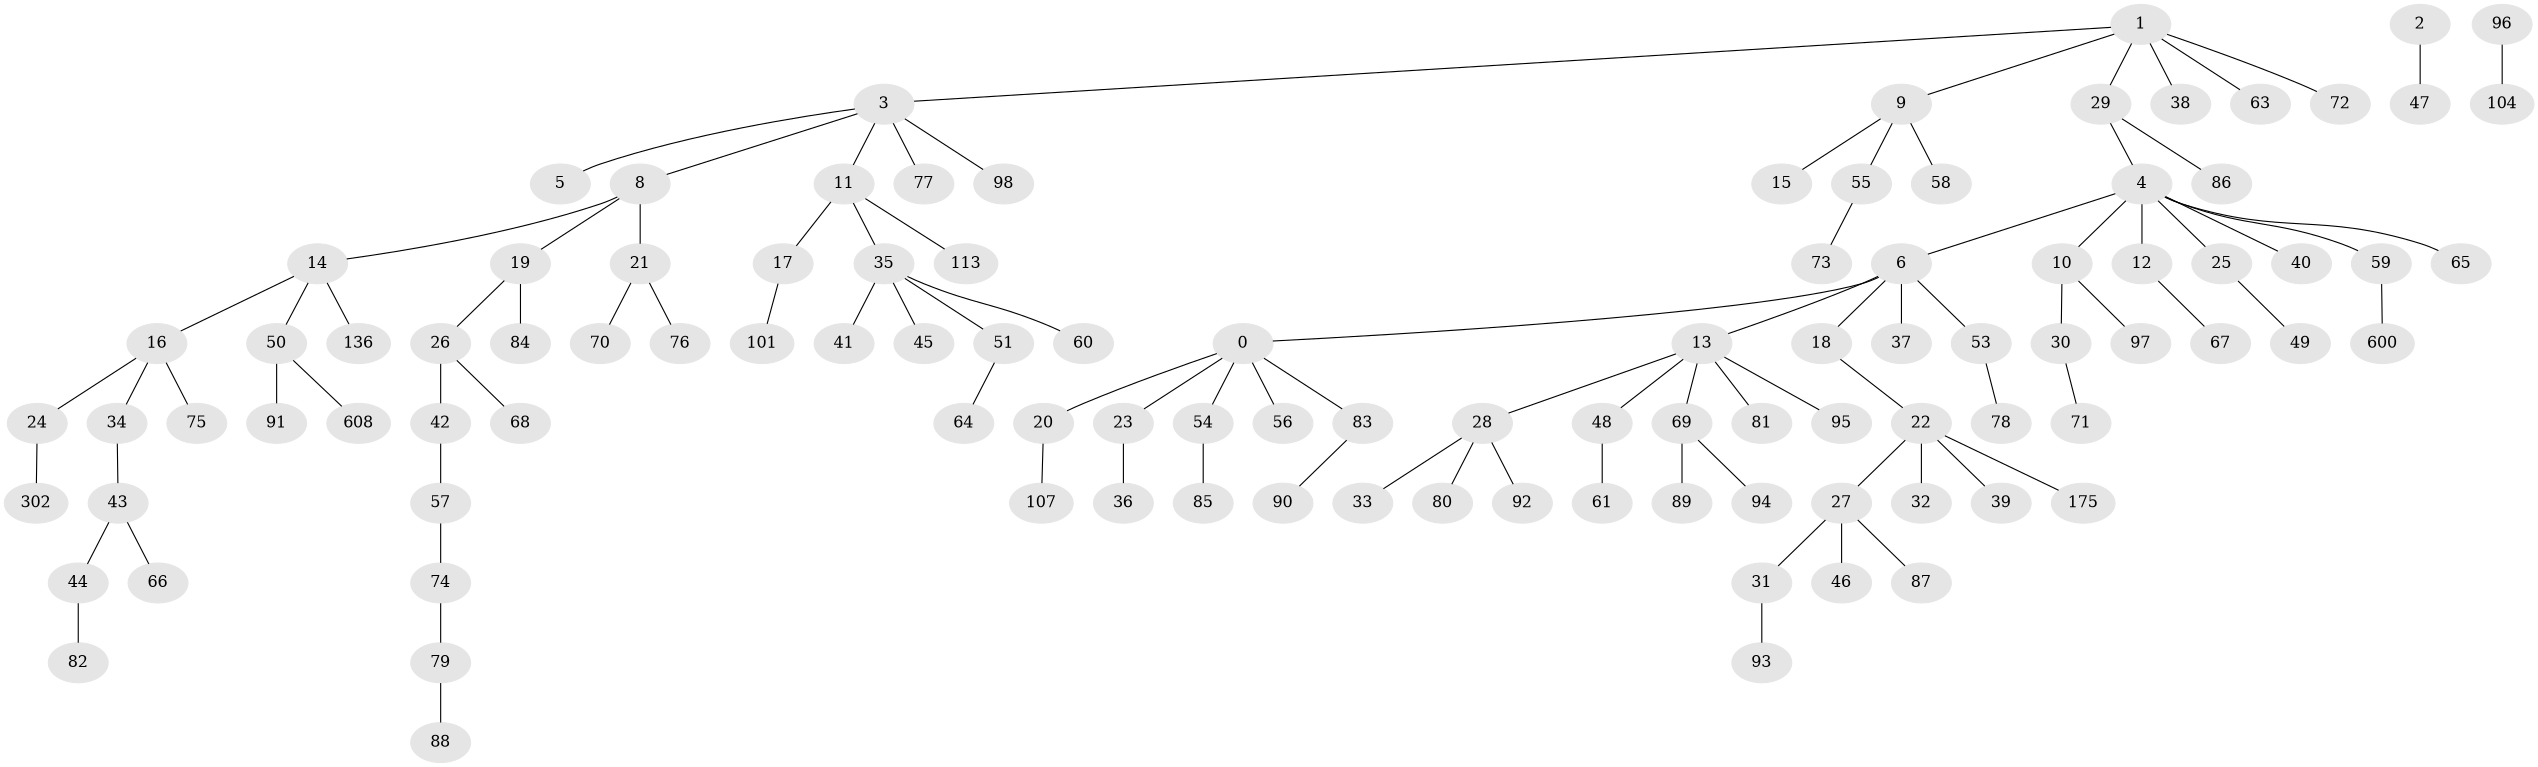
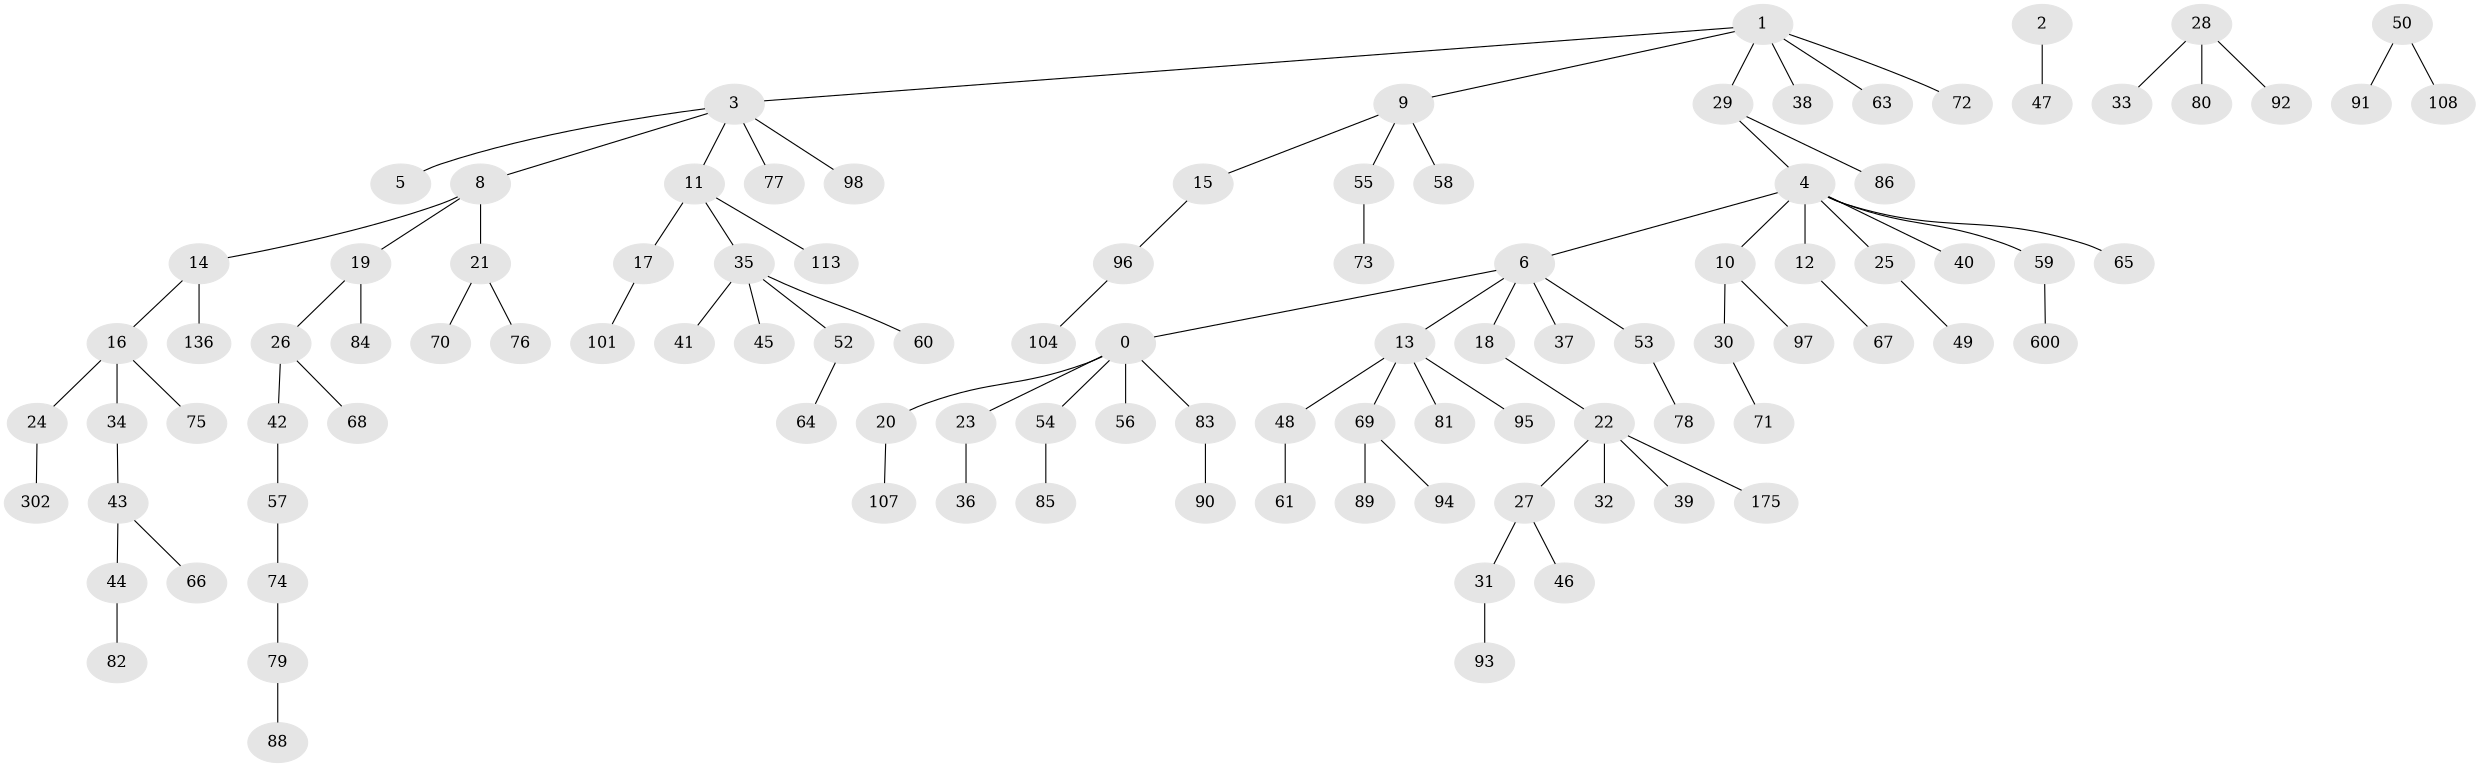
none -> (1163, 224)
(297, 304) -> none
(1004, 344) -> (844, 344)
(1592, 383) -> none
(359, 423) -> (2443, 104)
(1921, 583) -> none
